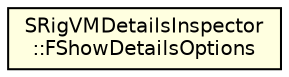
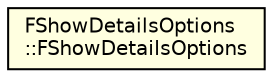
(145, 39) -> (136, 39)
